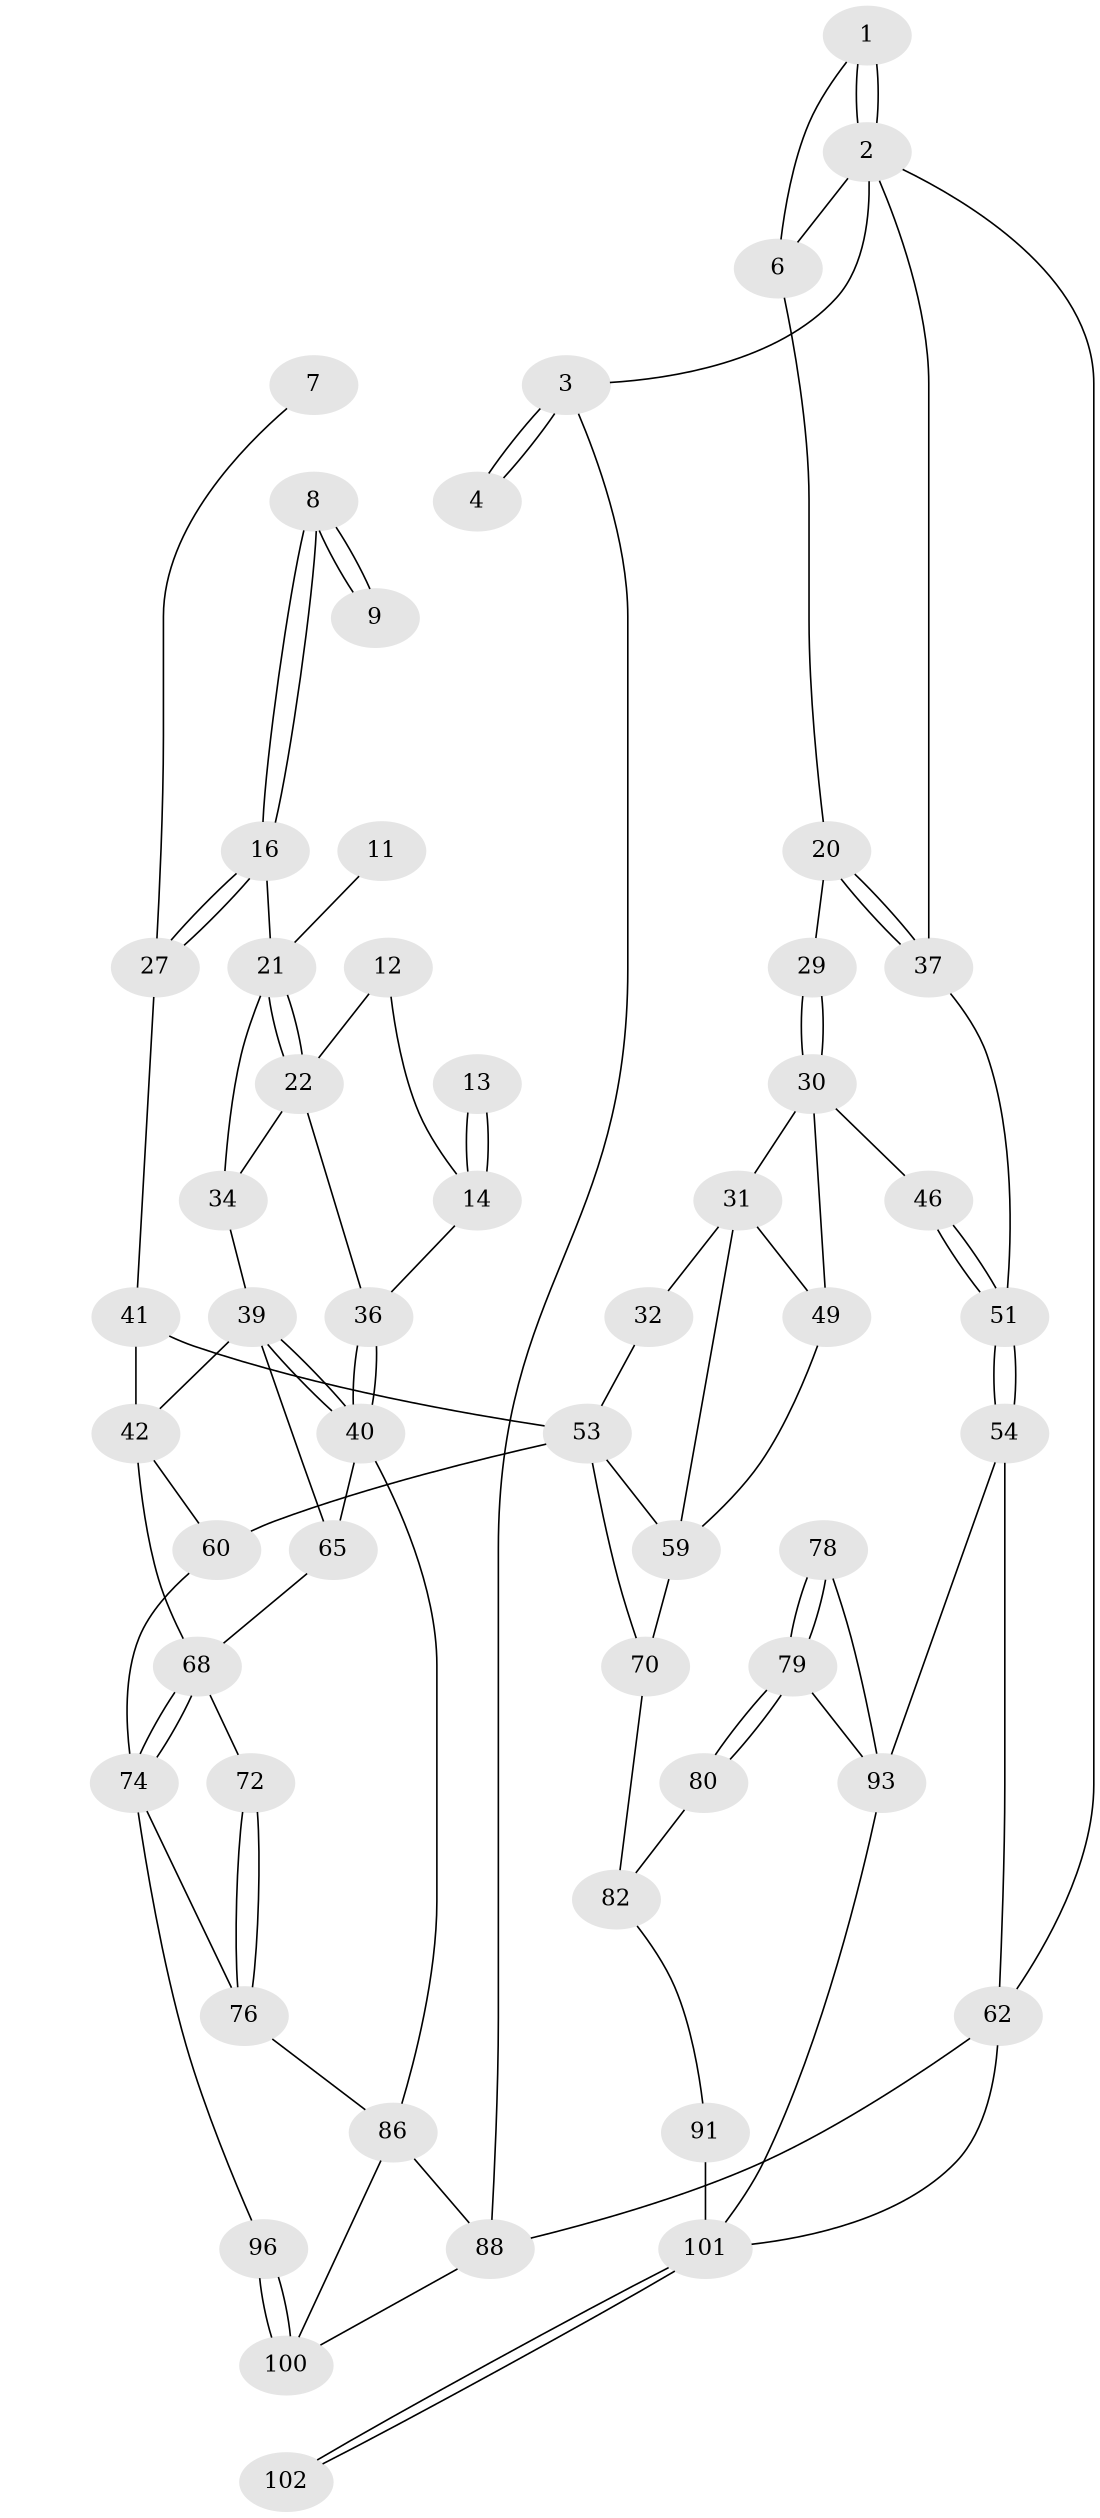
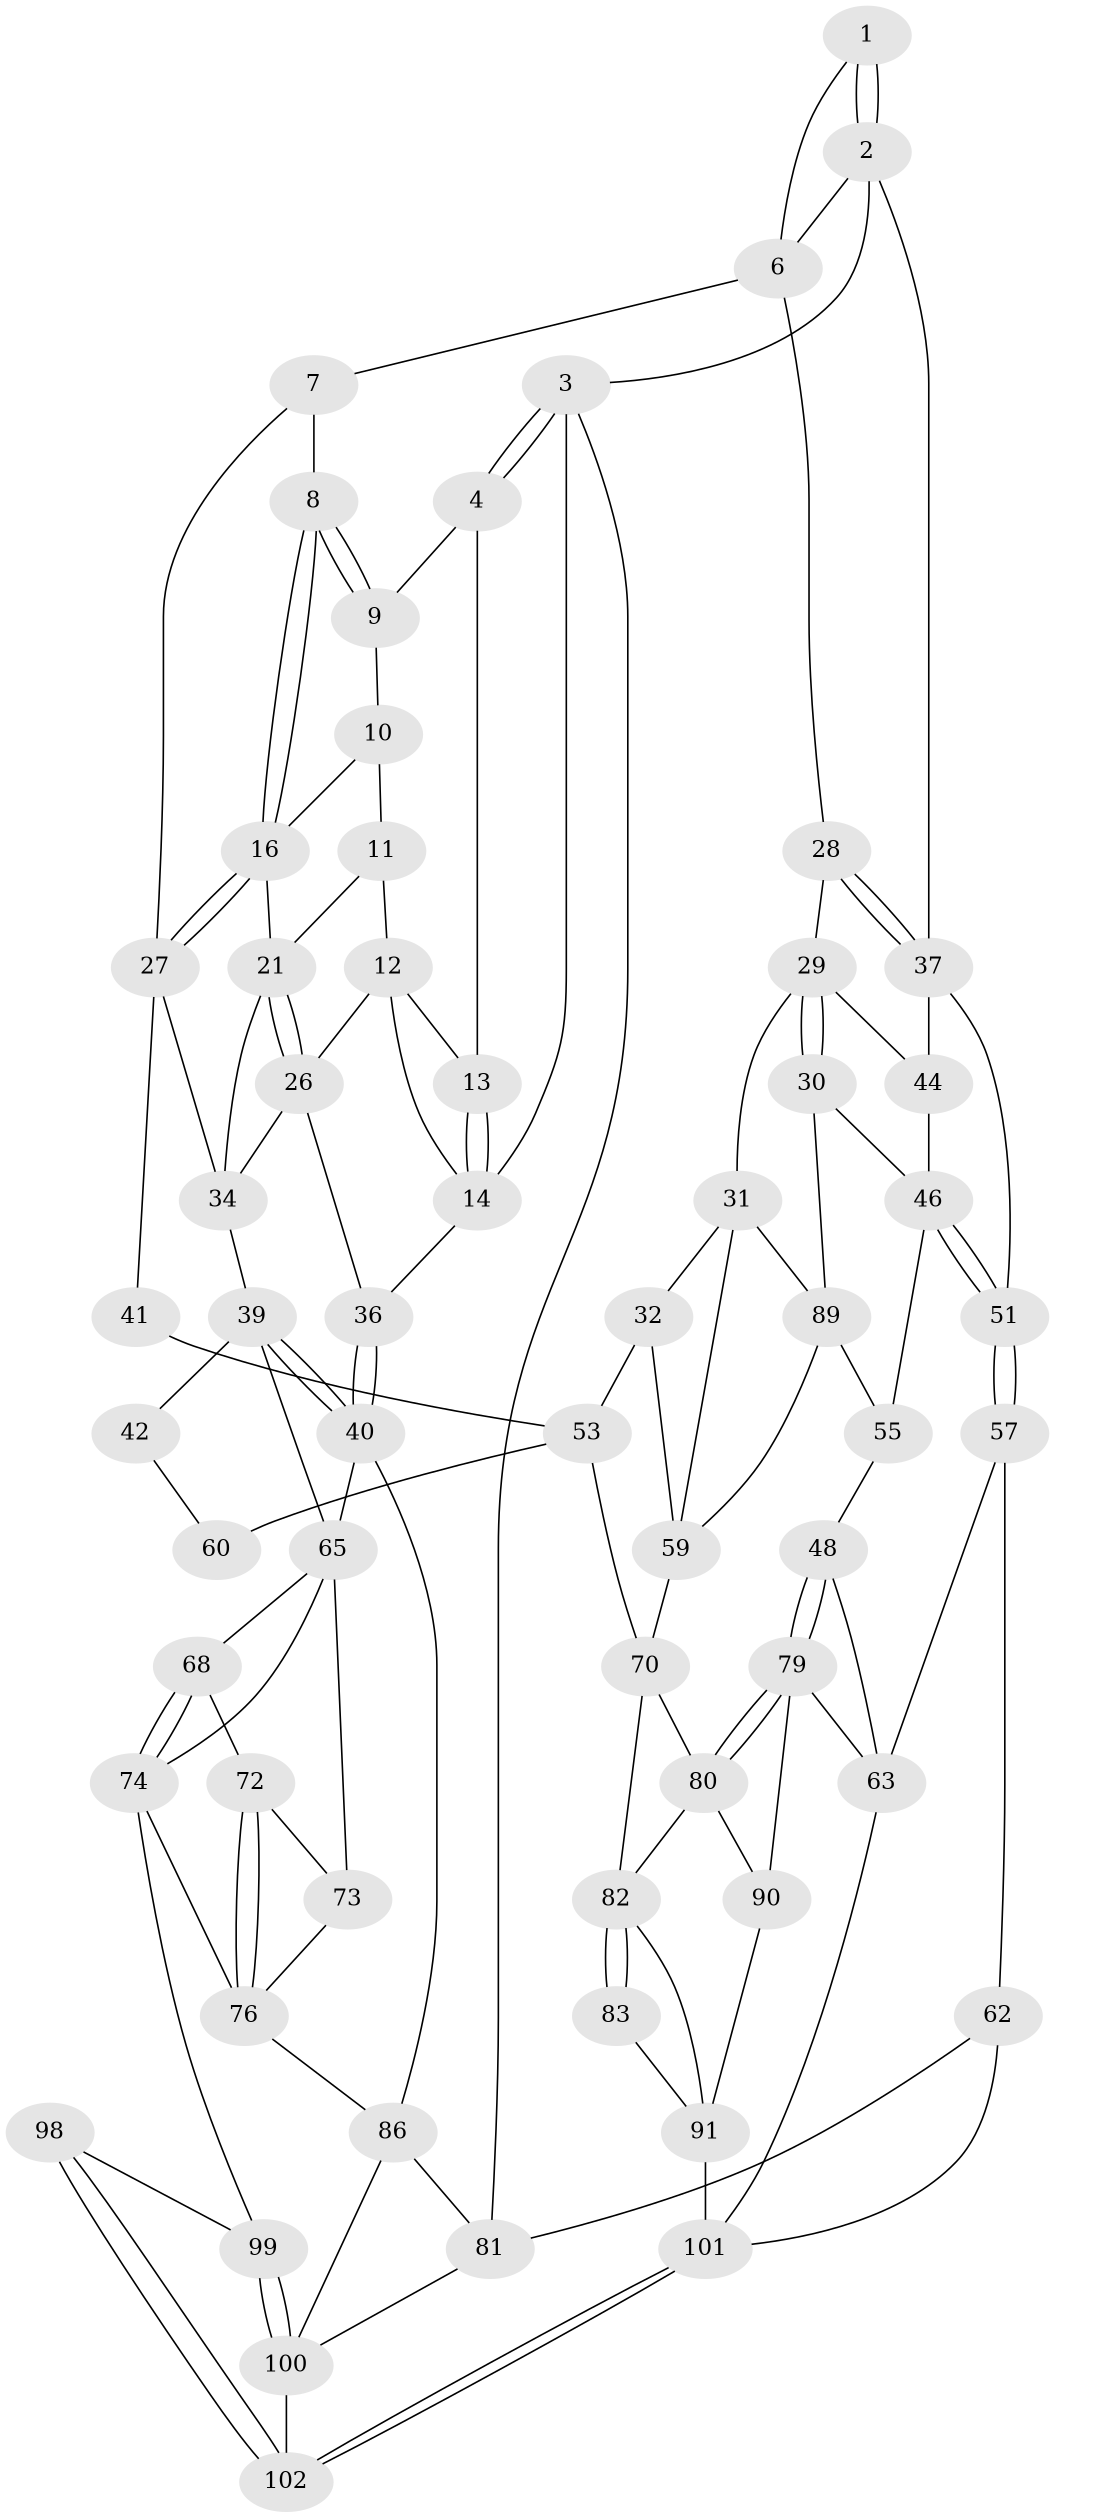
none -> (546, 327)
none -> (314, 444)
none -> (426, 560)
none -> (379, 735)
none -> (477, 793)
none -> (566, 802)
(827, 851) -> (827, 851)
none -> (385, 910)
none -> (433, 1026)
(1094, 1044) -> none
none -> (189, 1084)
(299, 1084) -> (299, 1084)
none -> (929, 1084)
(775, 1142) -> (747, 1077)
(827, 1317) -> (827, 1317)
(136, 1376) -> none
none -> (888, 1434)
(1005, 1434) -> (1005, 1434)
(632, 1492) -> (663, 1434)
(824, 1550) -> (824, 1550)
(152, 1553) -> none
(134, 1654) -> (263, 1687)
none -> (675, 1725)
(882, 1783) -> (882, 1783)
none -> (348, 1900)
none -> (767, 1900)
none -> (616, 2016)
none -> (50, 2133)
(264, 2249) -> (264, 2249)
(490, 2249) -> (490, 2249)
none -> (286, 2424)
